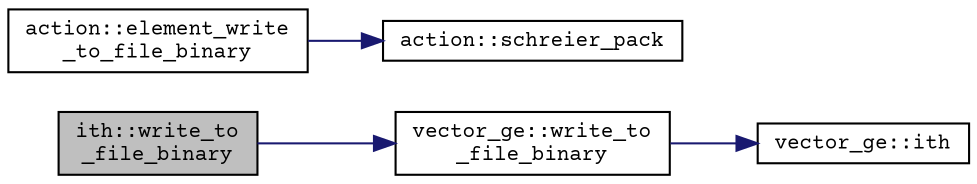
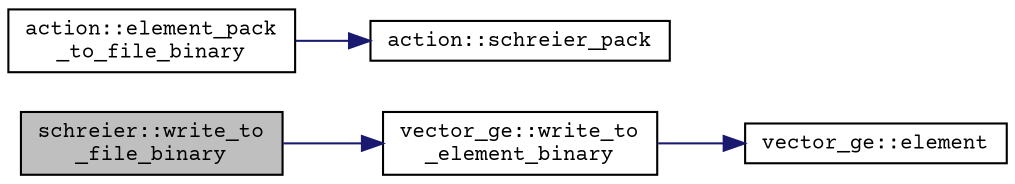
(158, 41) -> (152, 41)
(158, 143) -> (152, 143)
(533, 143) -> (520, 143)
(863, 143) -> (876, 143)
